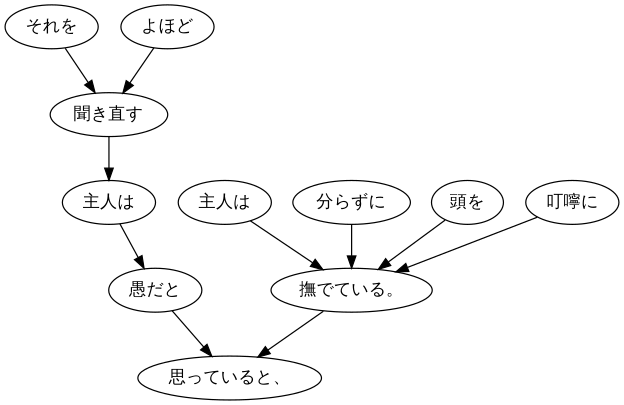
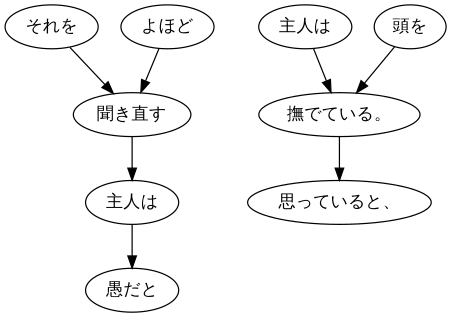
(352, 202) -> none
(572, 202) -> none
(188, 329) -> none
